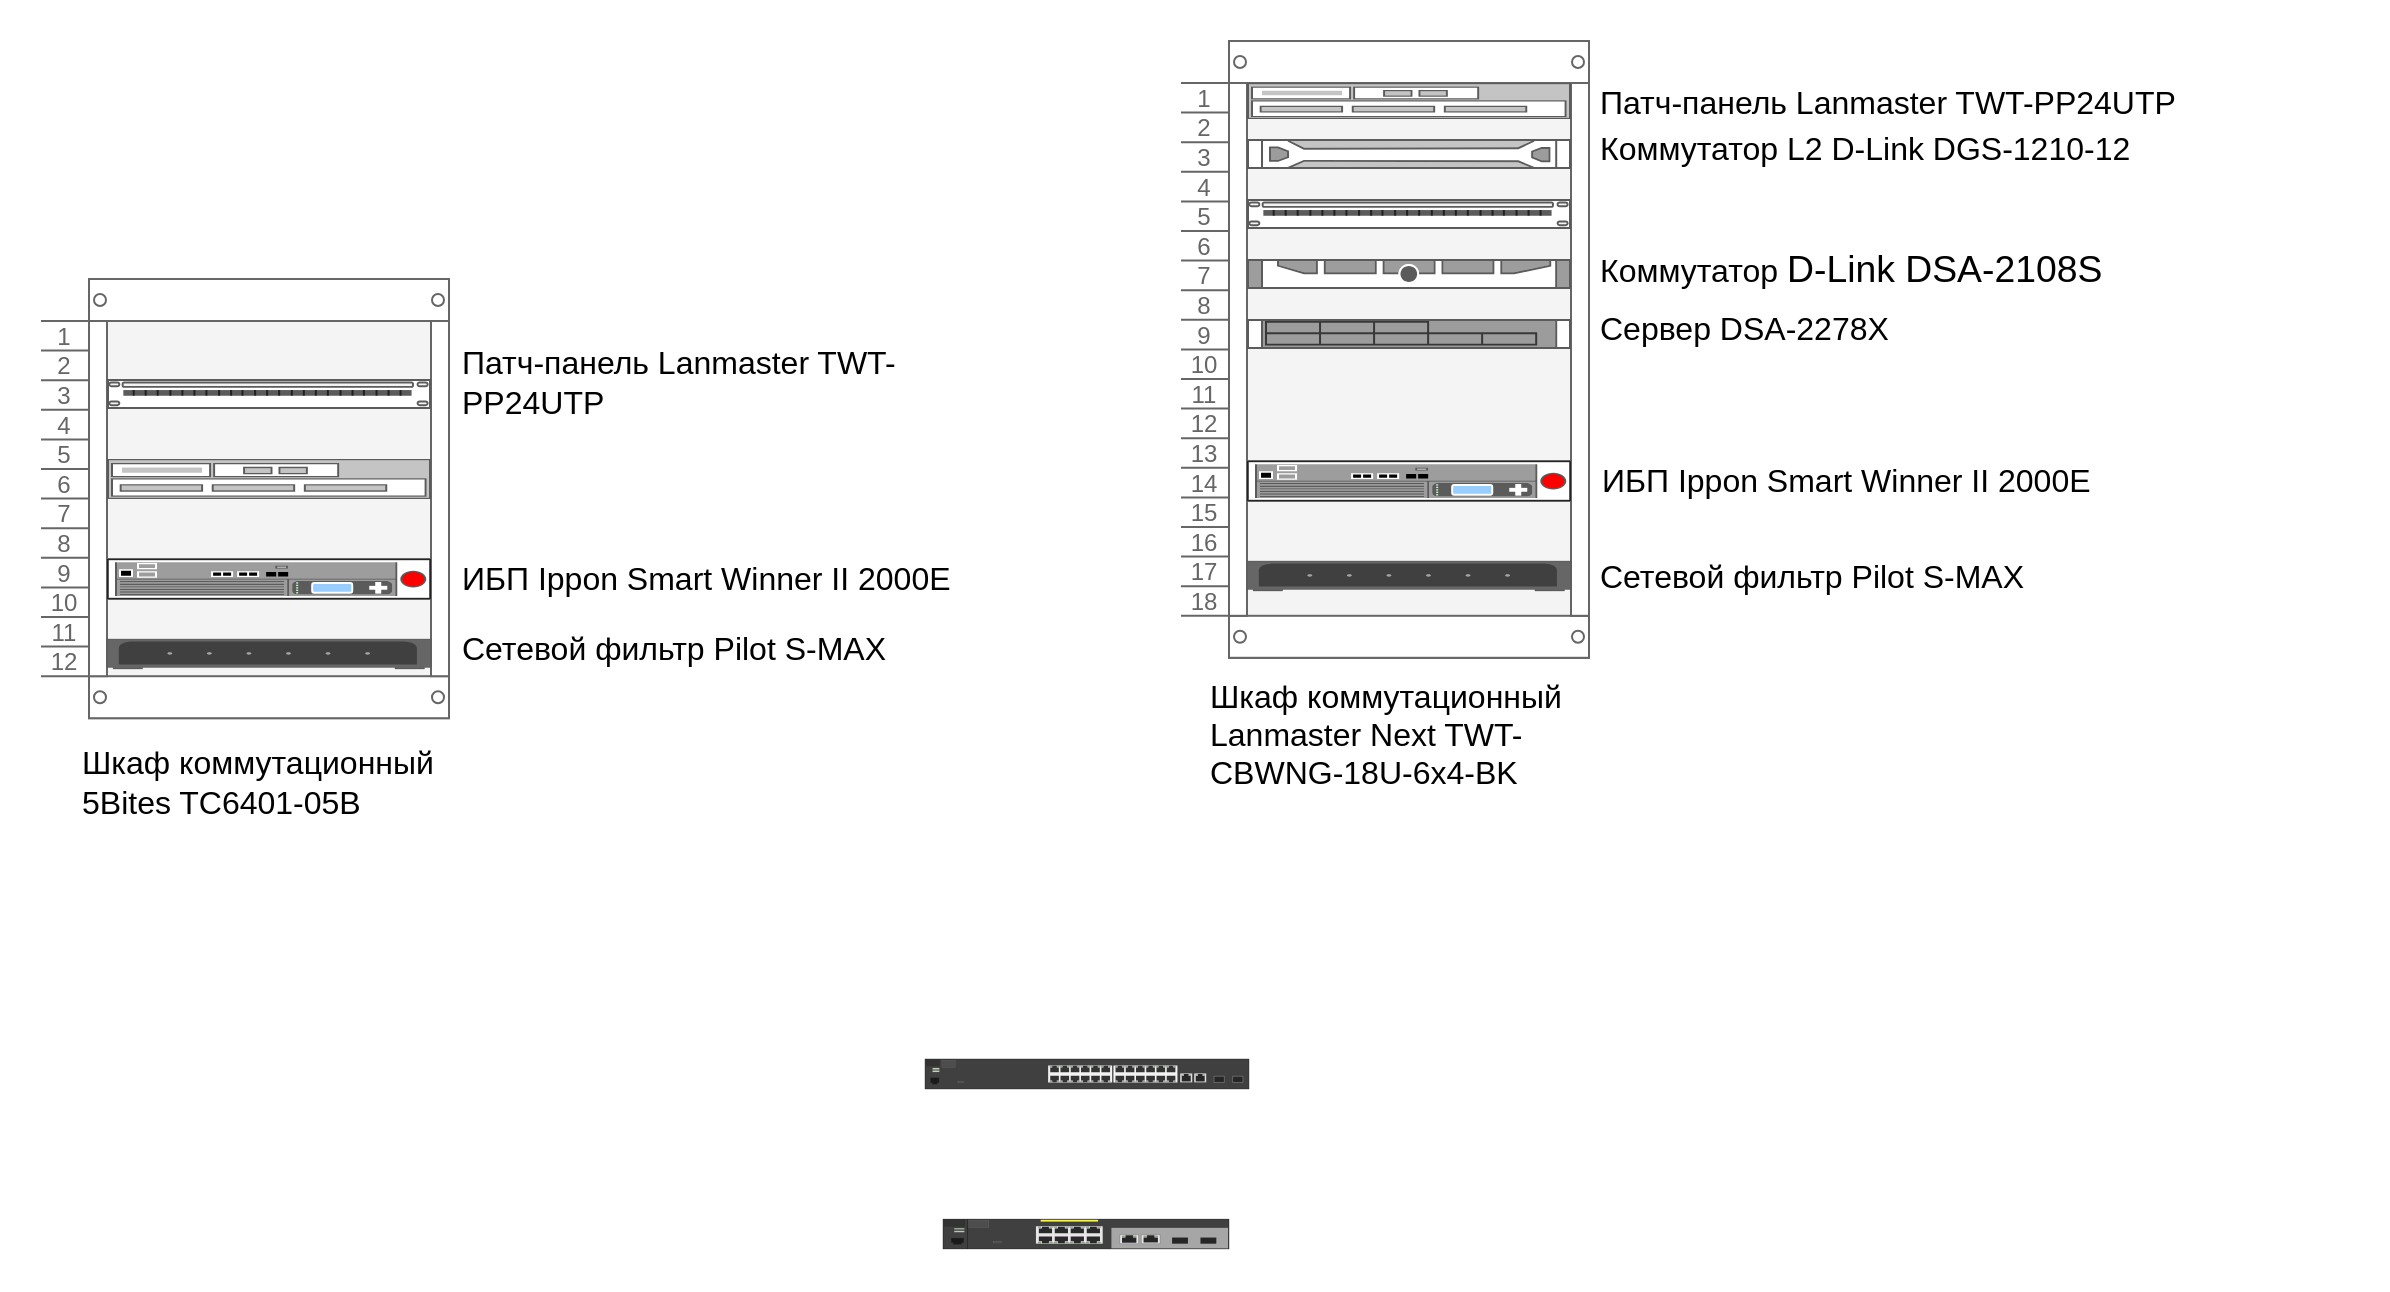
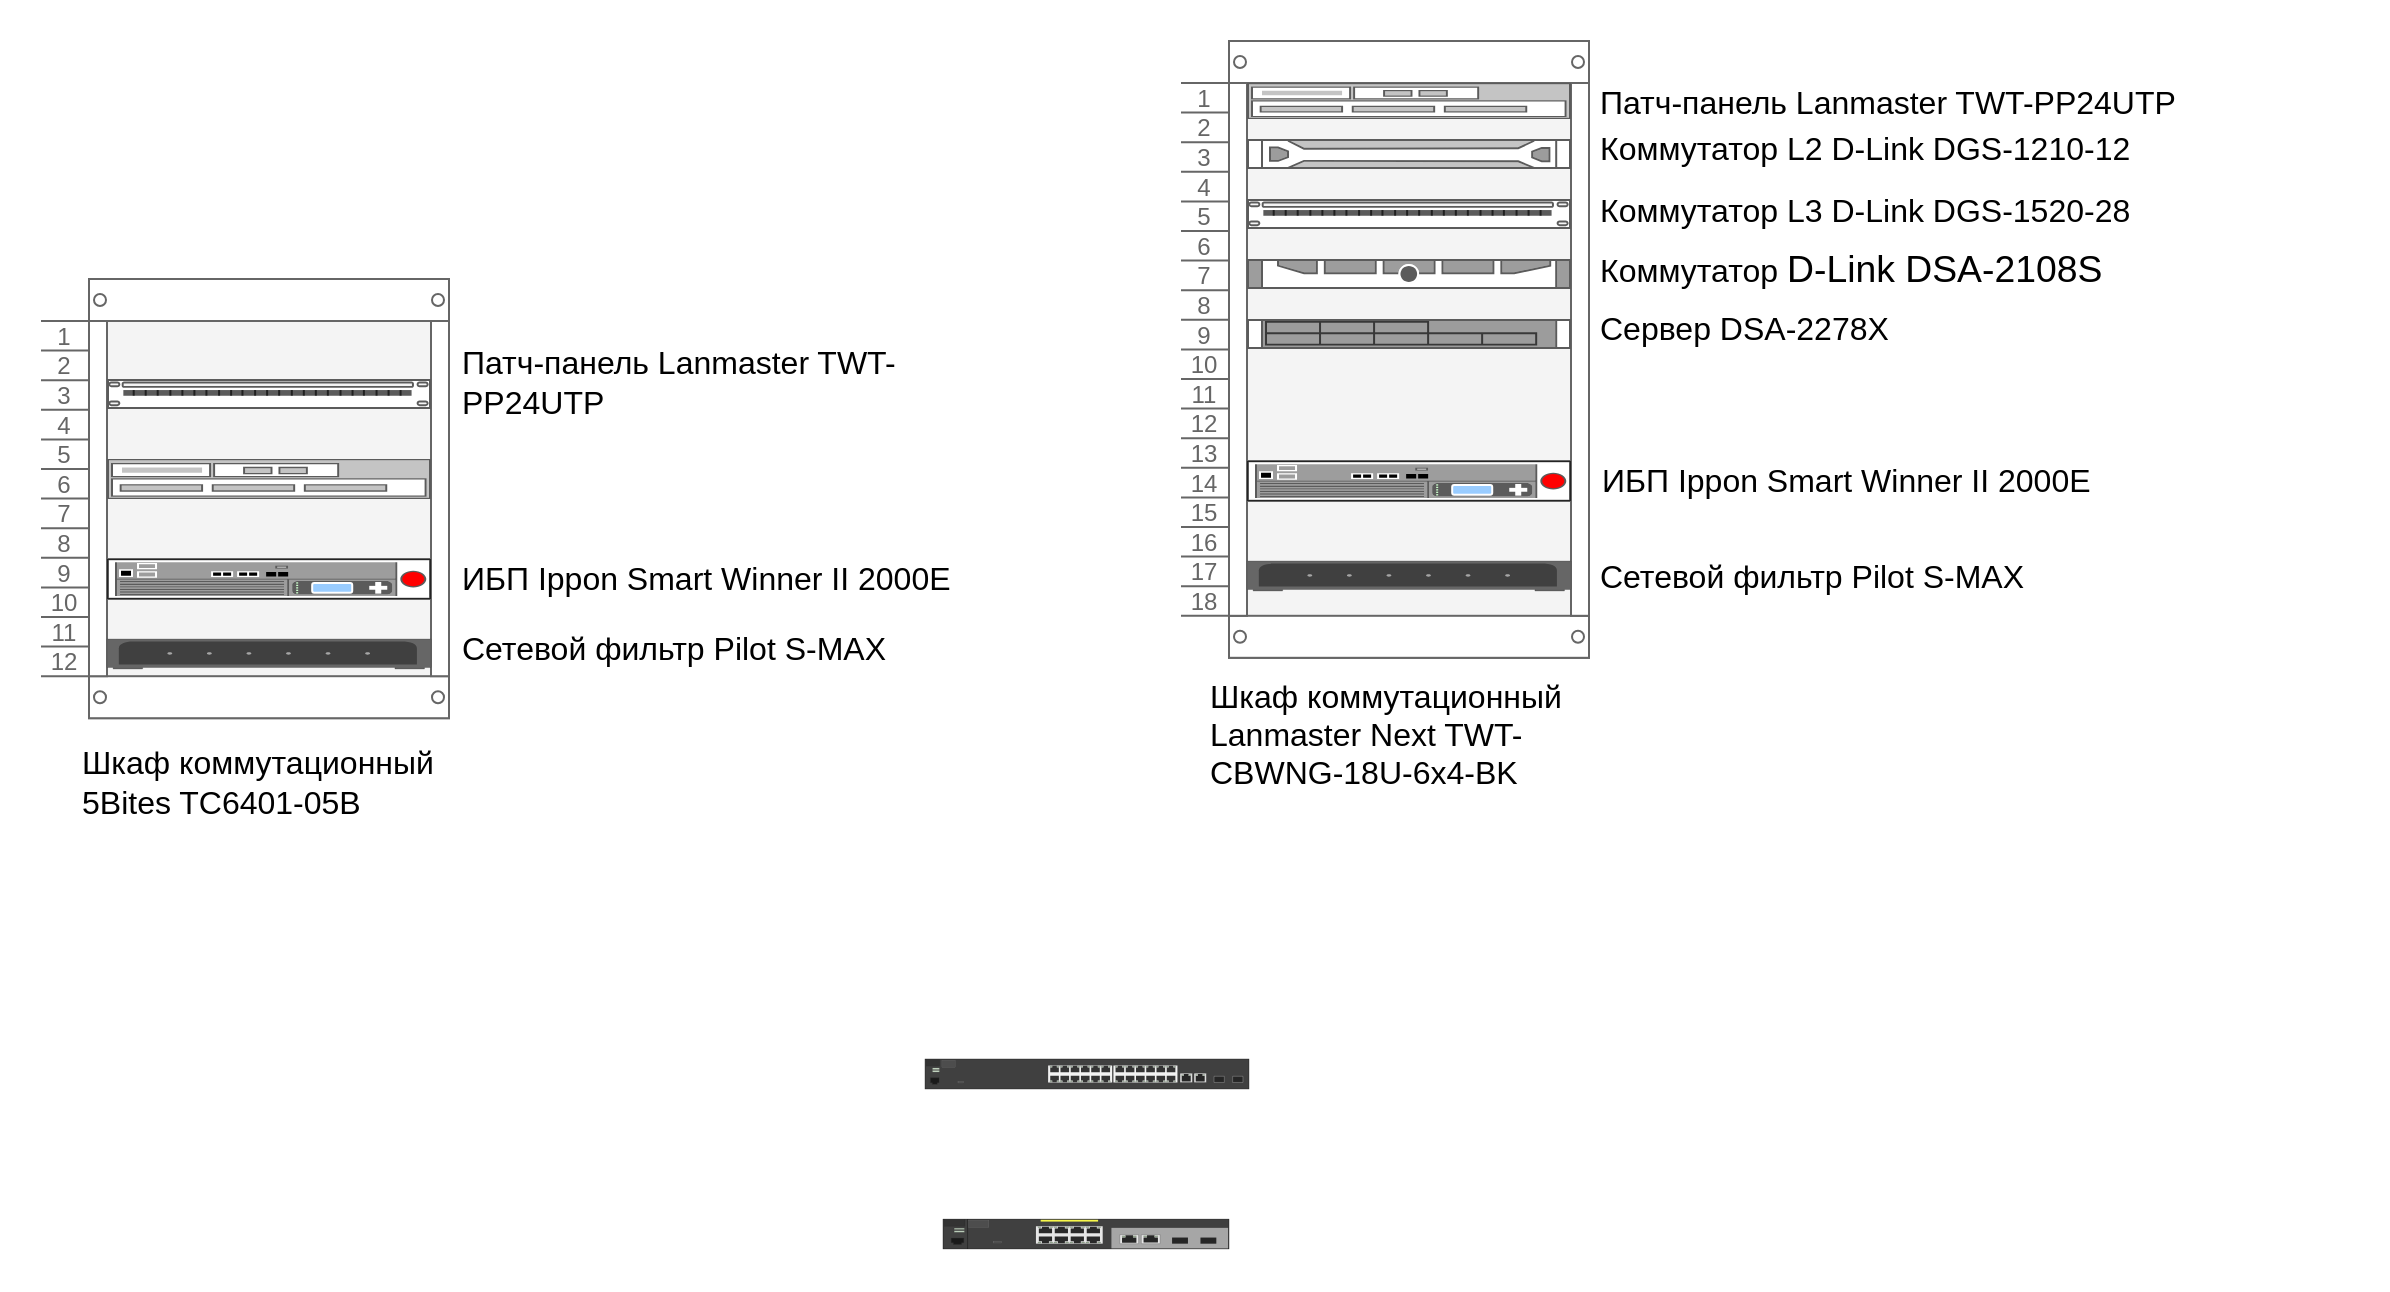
none -> (1968, 211)
